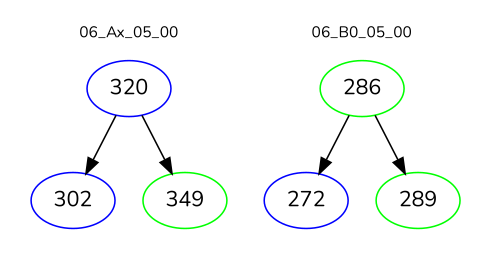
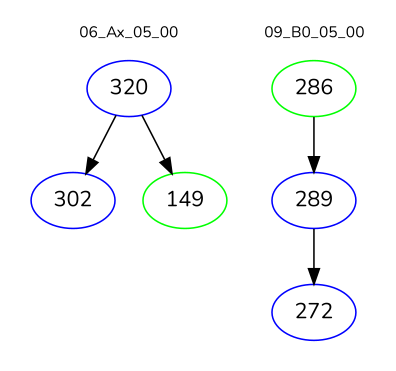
(362, 33) -> (315, 33)
(338, 138) -> (314, 249)
(185, 200) -> (185, 200)
(418, 200) -> (314, 200)
